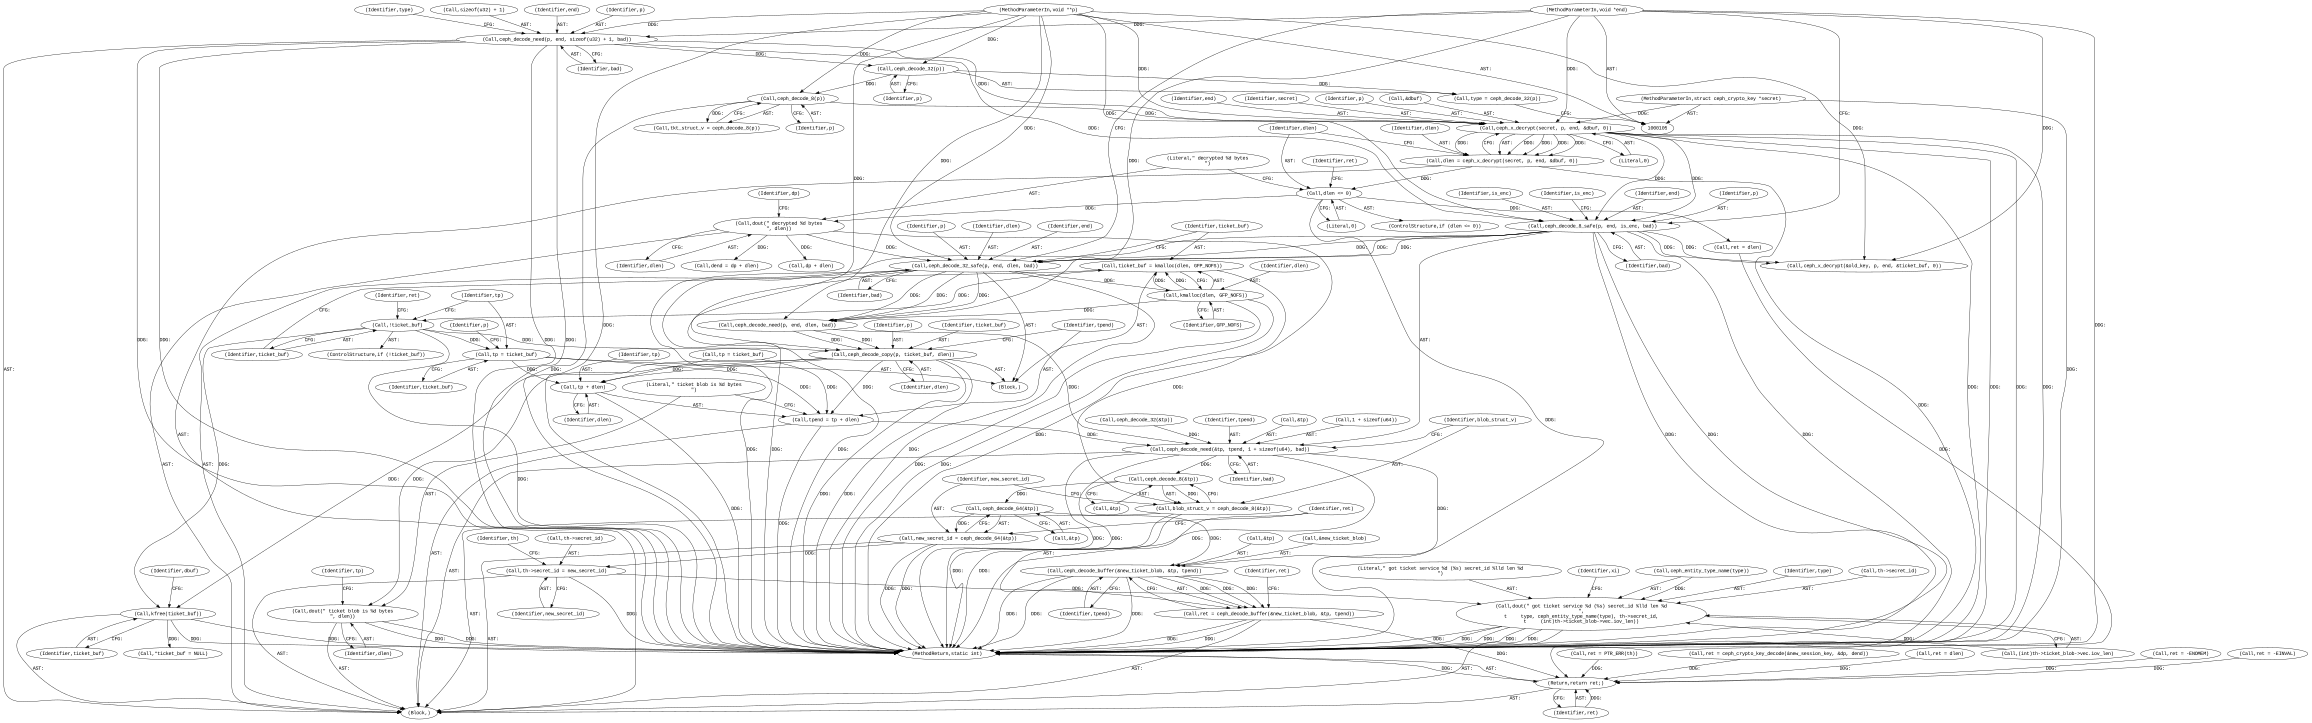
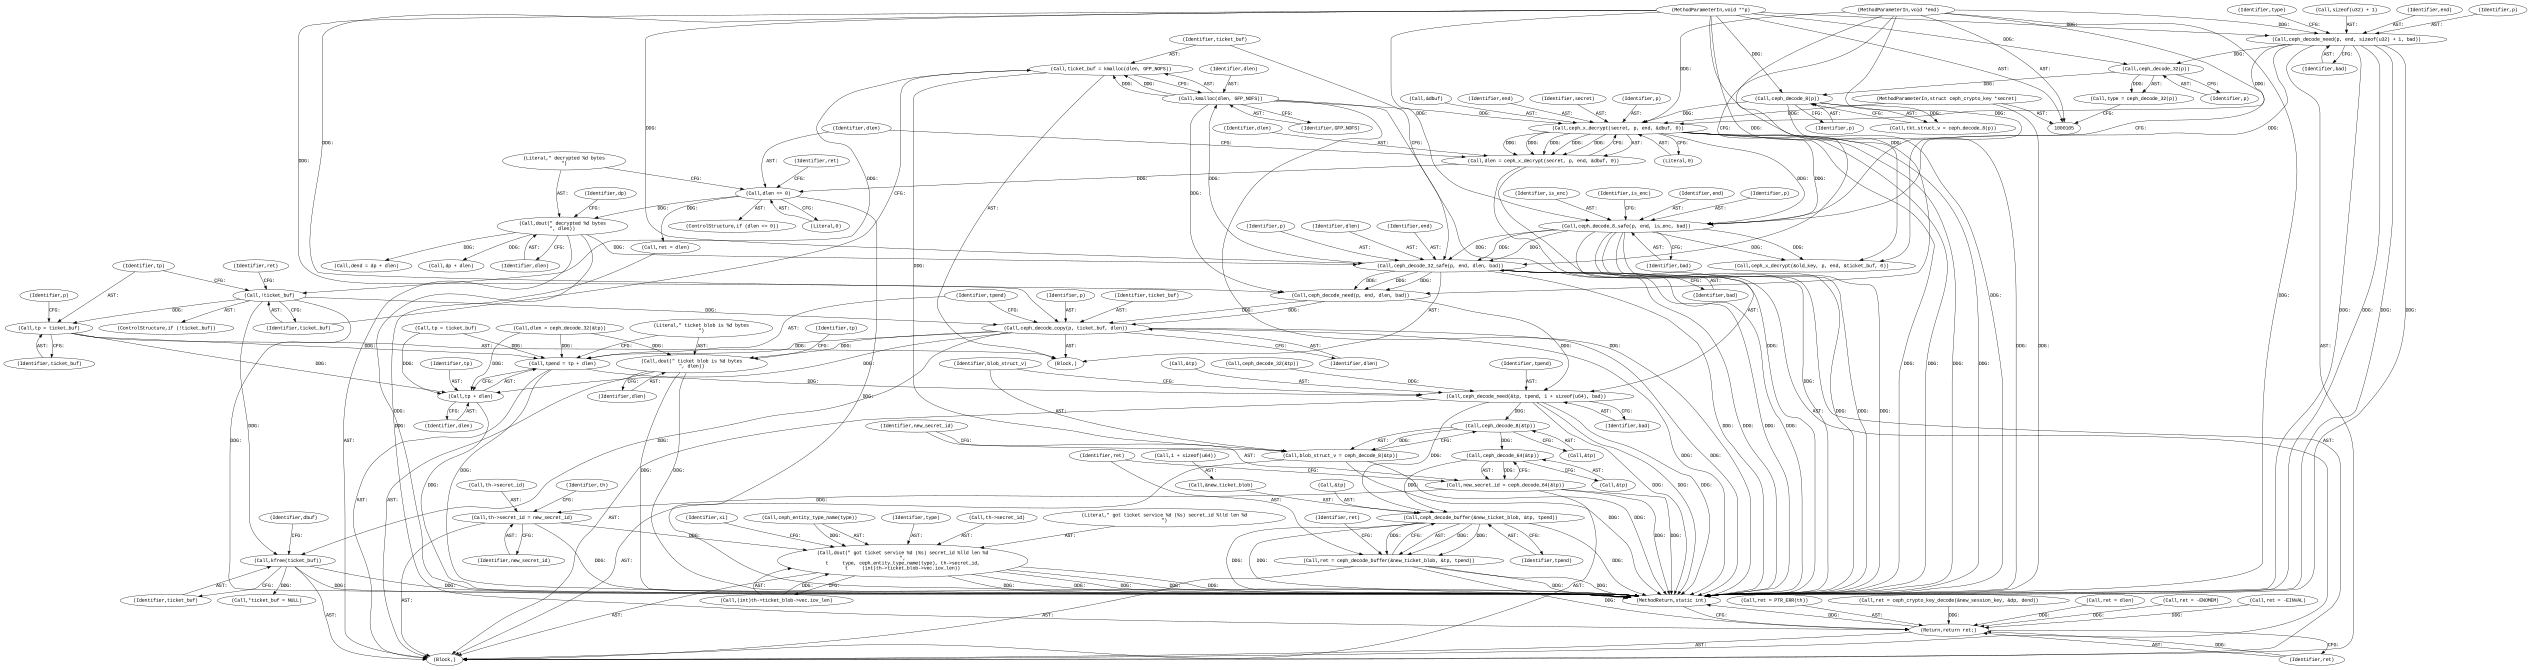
(1846, 113) -> (2002, 113)
(1246, 116) -> (1416, 110)
(2050, 128) -> (2142, 128)
none -> (560, 328)
none -> (503, 374)
(1301, 434) -> (1202, 470)
(1493, 669) -> (1723, 615)
(1599, 669) -> (1879, 615)
